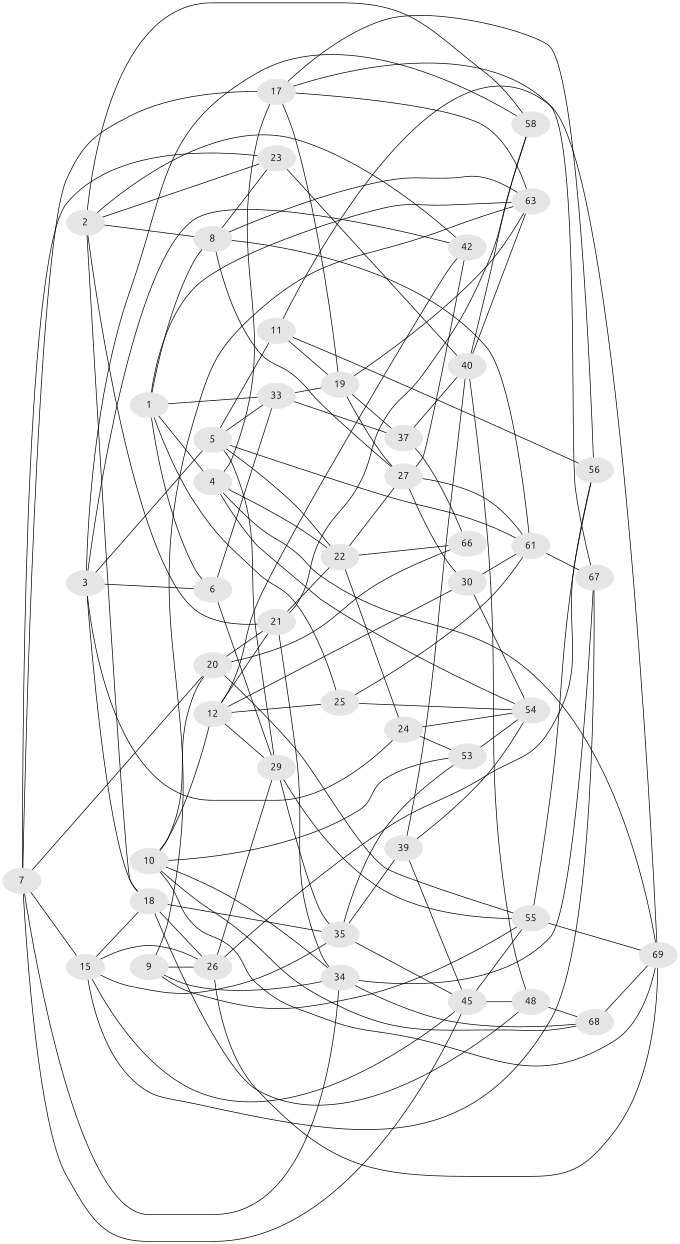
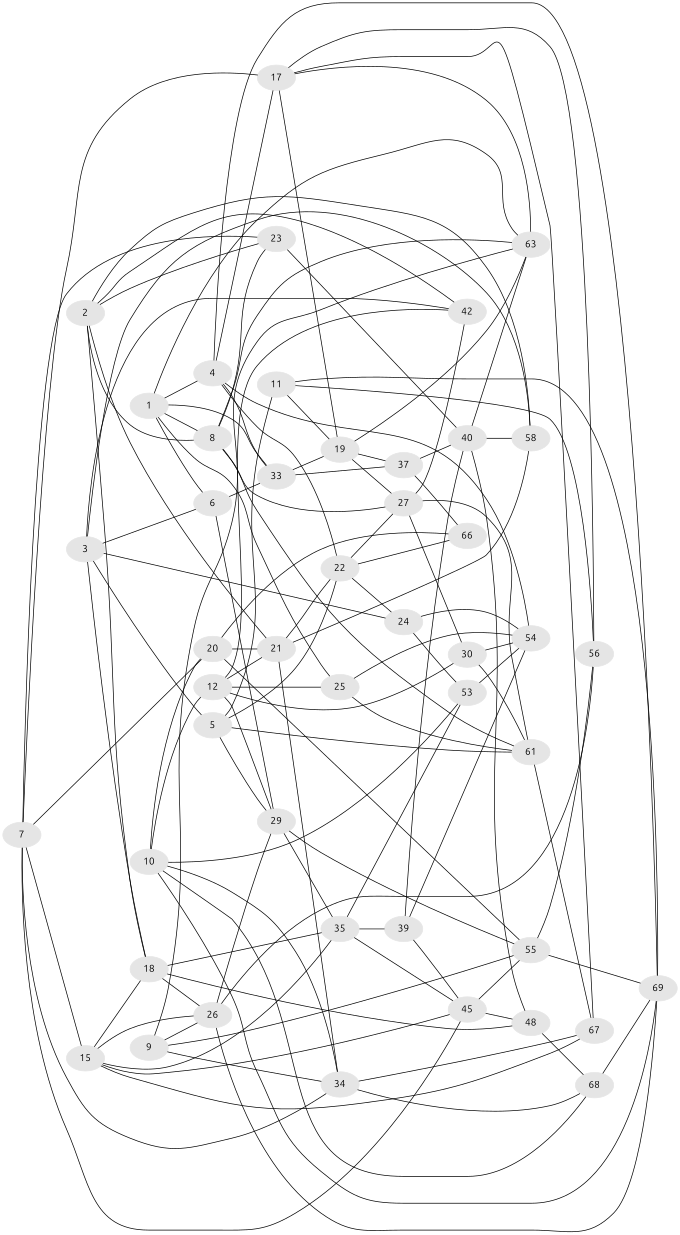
(239, 422) -> (244, 423)
